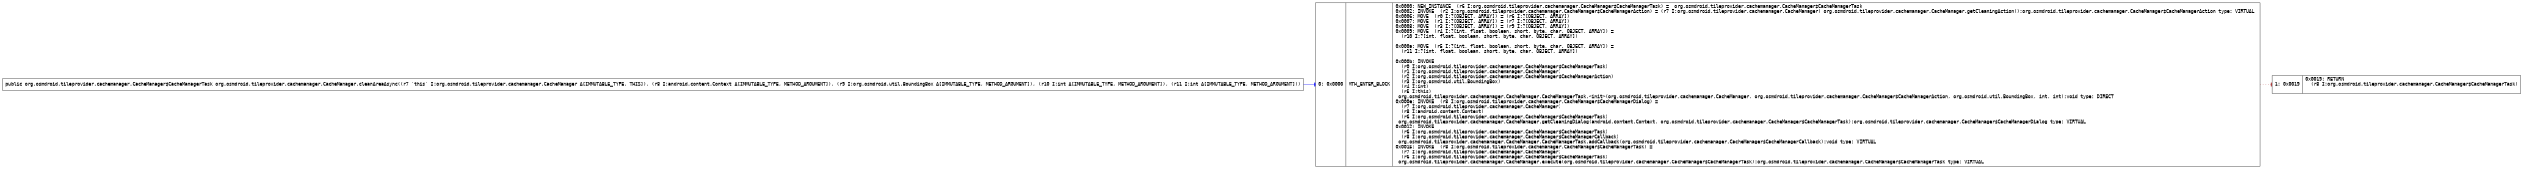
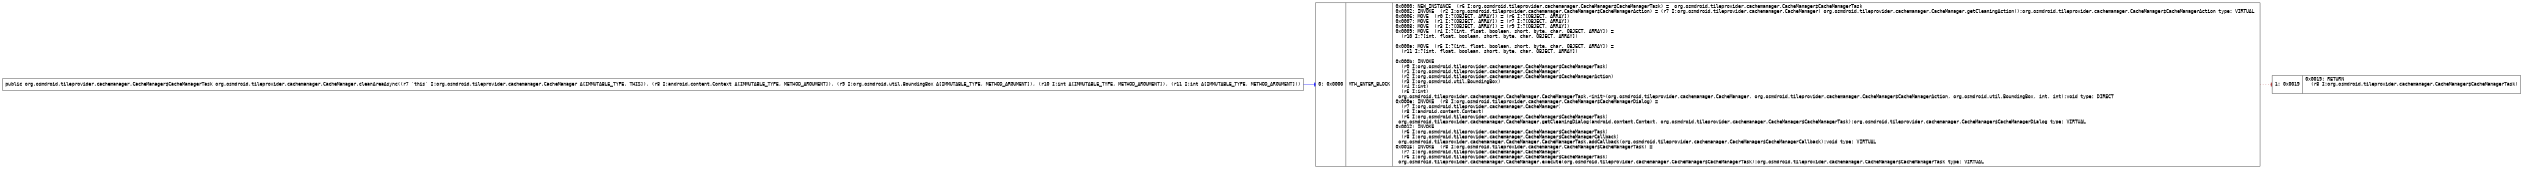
(1414, 92) -> (1412, 92)
